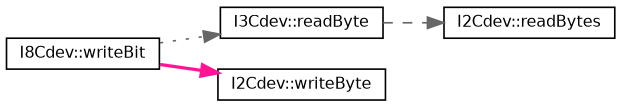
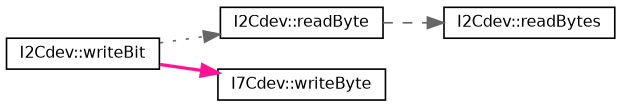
(302, 23) -> (302, 23)
(83, 54) -> (83, 54)
(302, 85) -> (302, 85)
